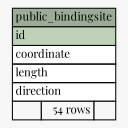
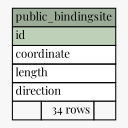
(72, 110) -> (71, 110)
